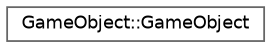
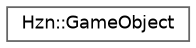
(136, 24) -> (98, 24)
